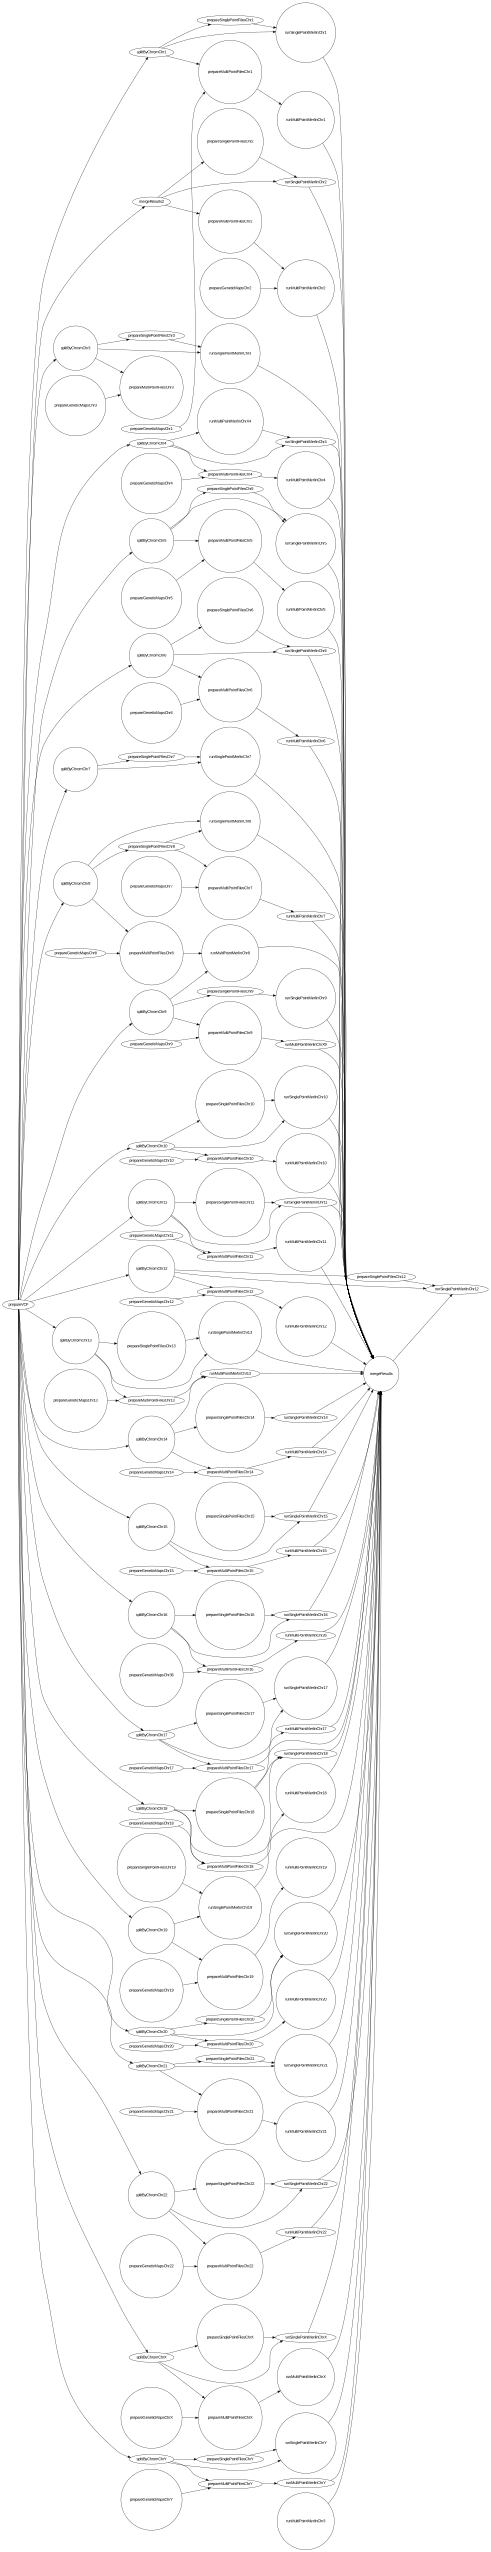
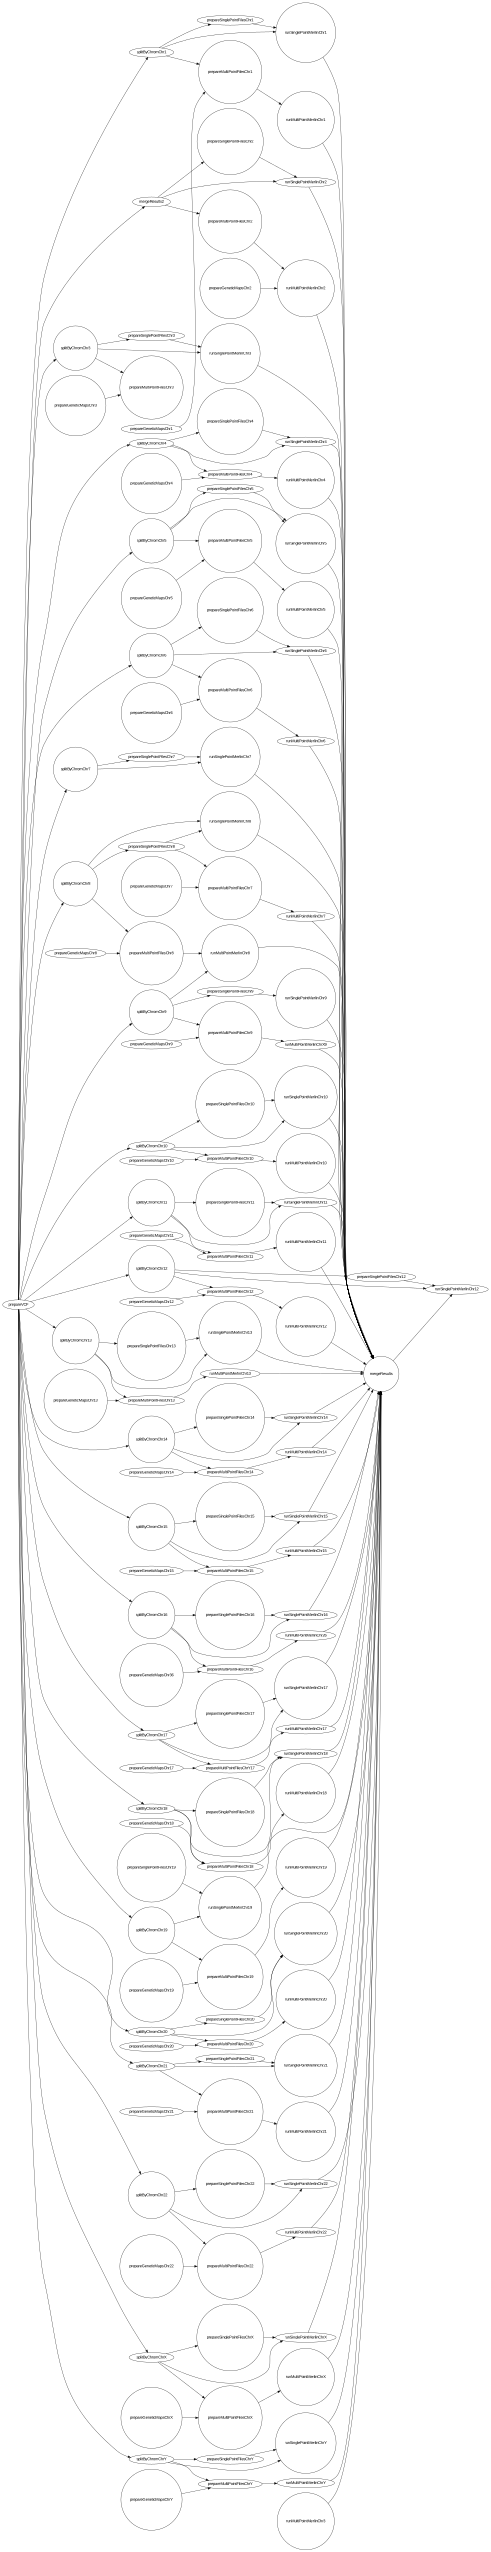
(230, 421) -> (230, 421)
(189, 1402) -> (241, 1460)
none -> (184, 1523)
(342, 1725) -> (371, 1624)
(230, 1768) -> (230, 1768)
